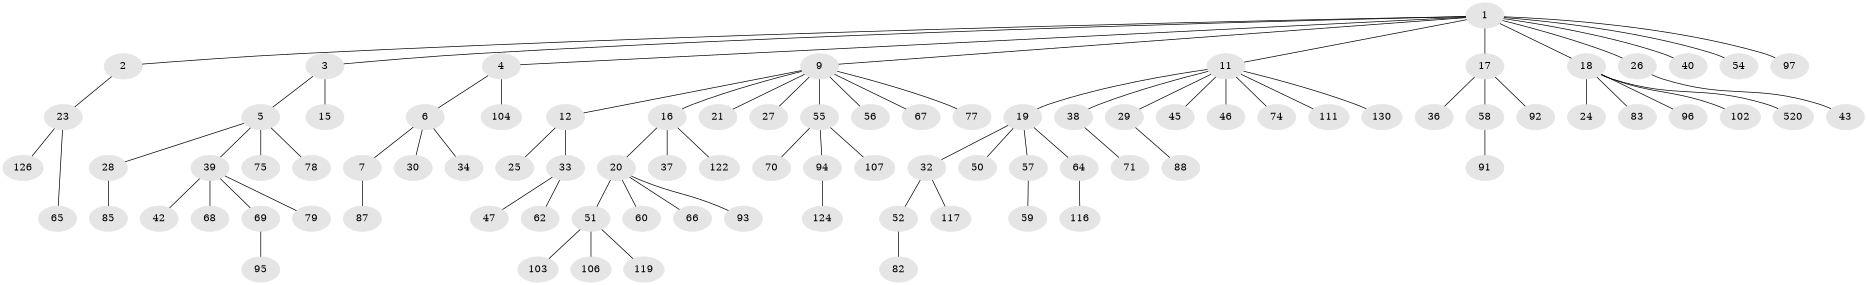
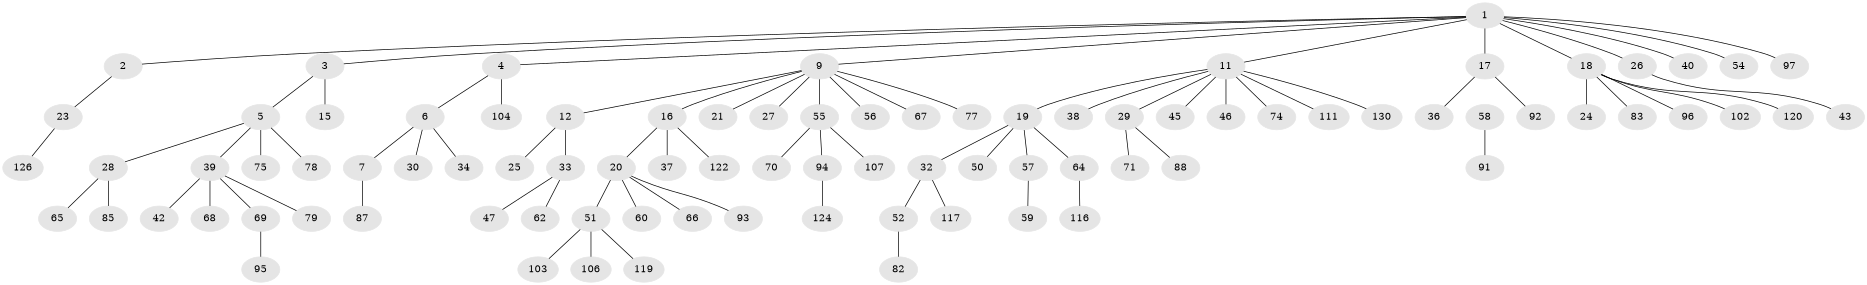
(1485, 92) -> none
(1793, 117) -> (1793, 117)
(1102, 143) -> (1127, 143)
(60, 168) -> (83, 193)
